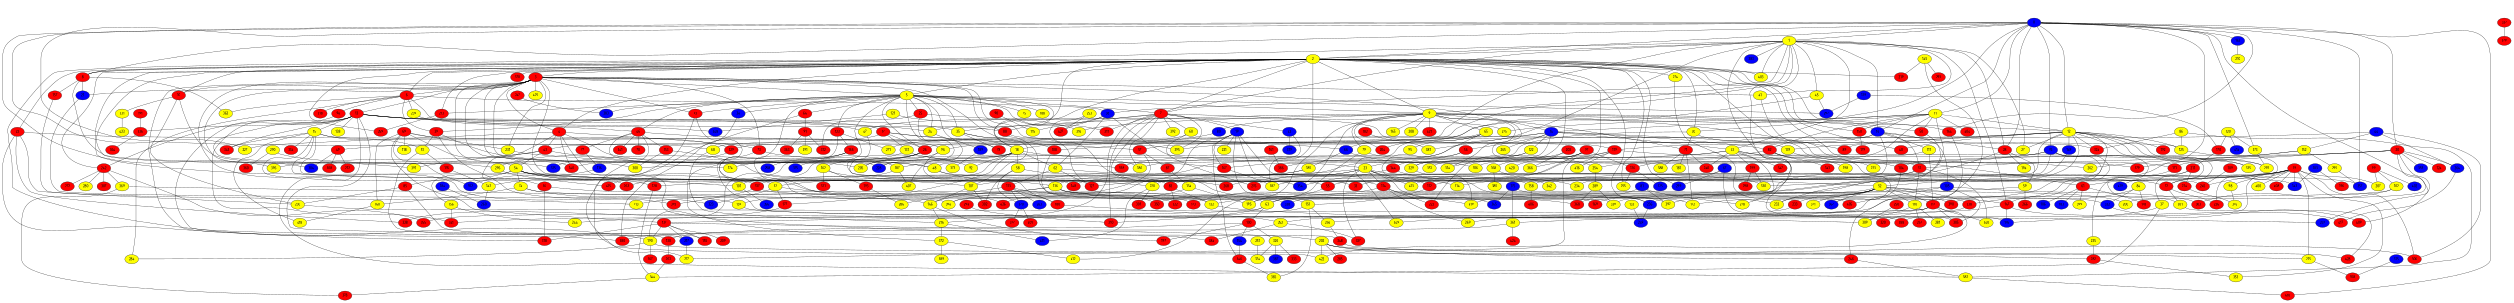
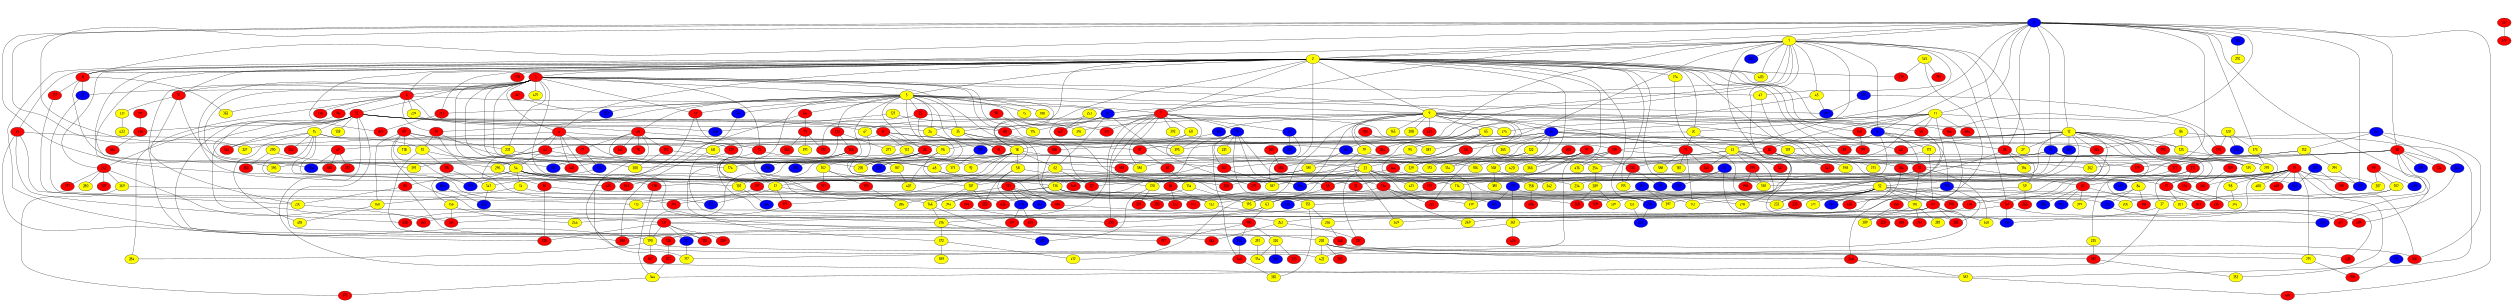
(2002, 123) -> (2101, 119)
(1129, 158) -> (1521, 160)
none -> (489, 159)
(739, 205) -> none
